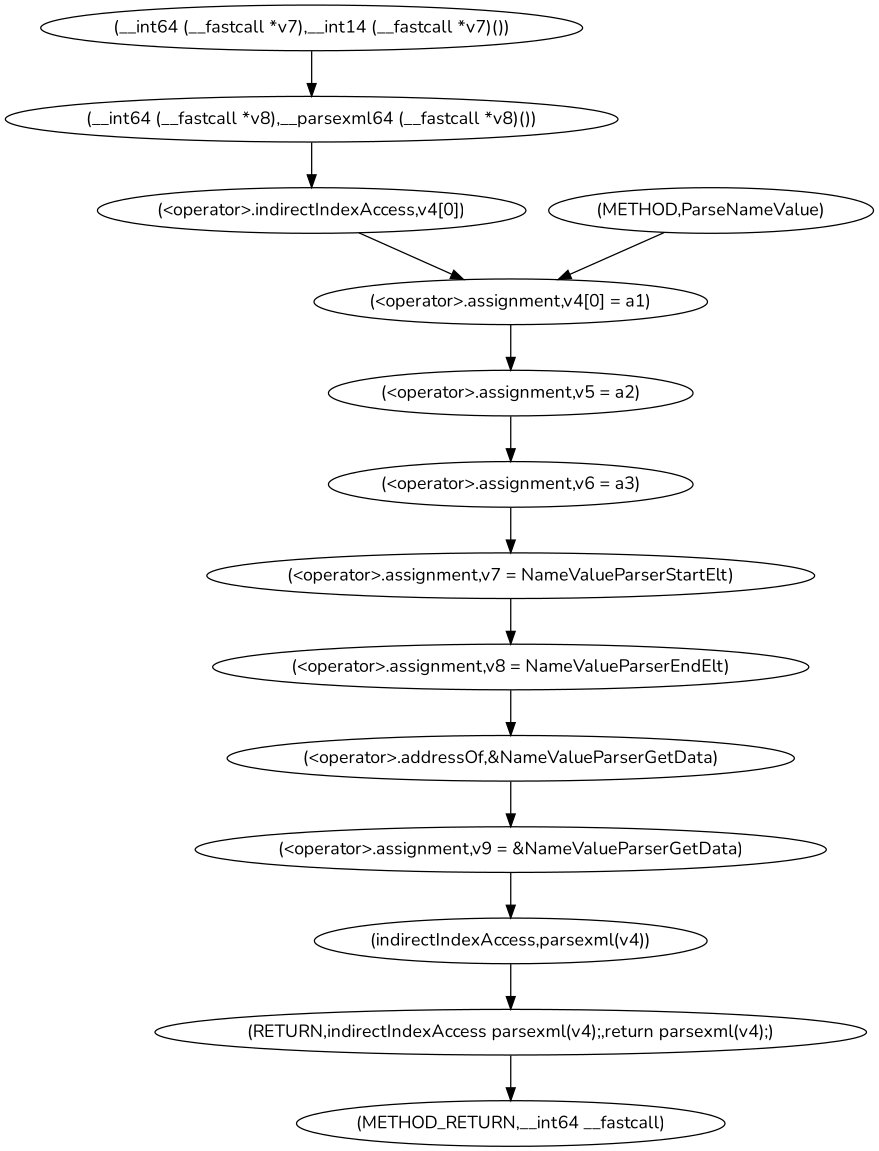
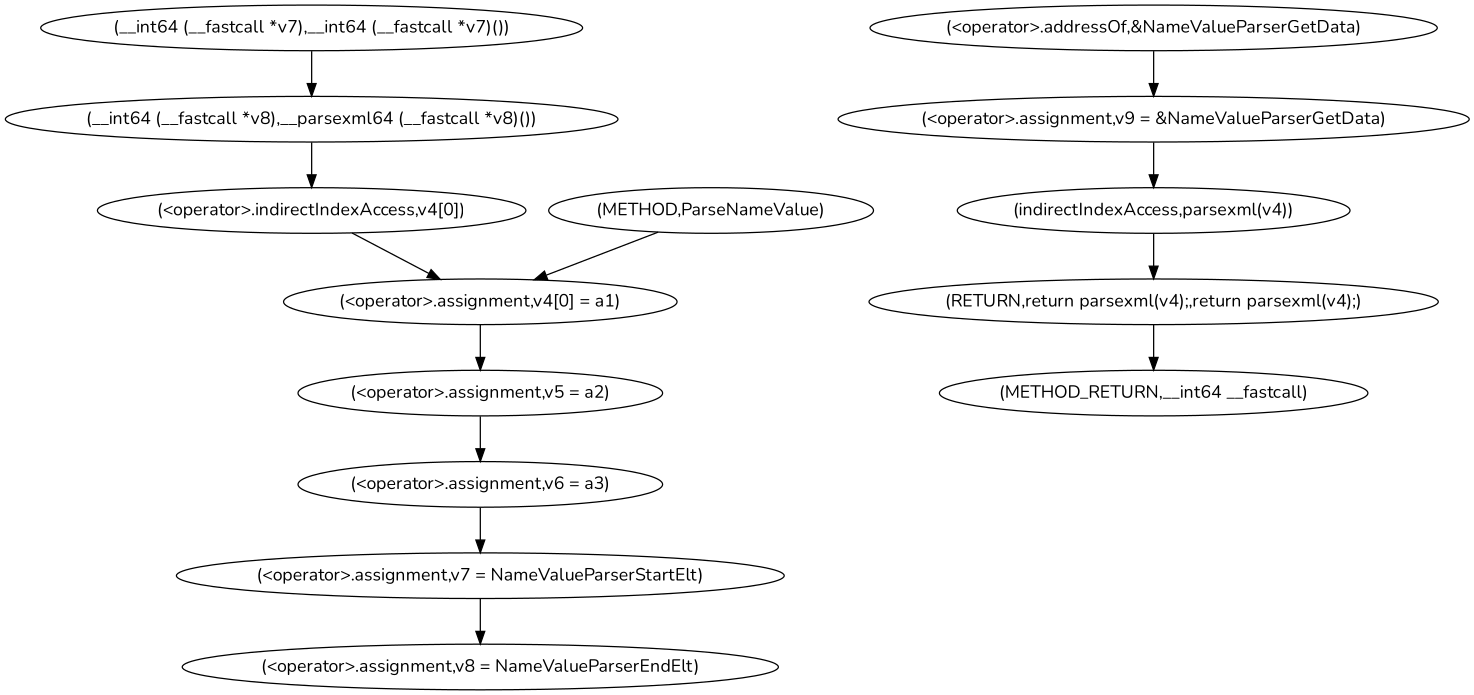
(312, 28) -> (312, 28)
(511, 706) -> none
(511, 1032) -> (1154, 302)
